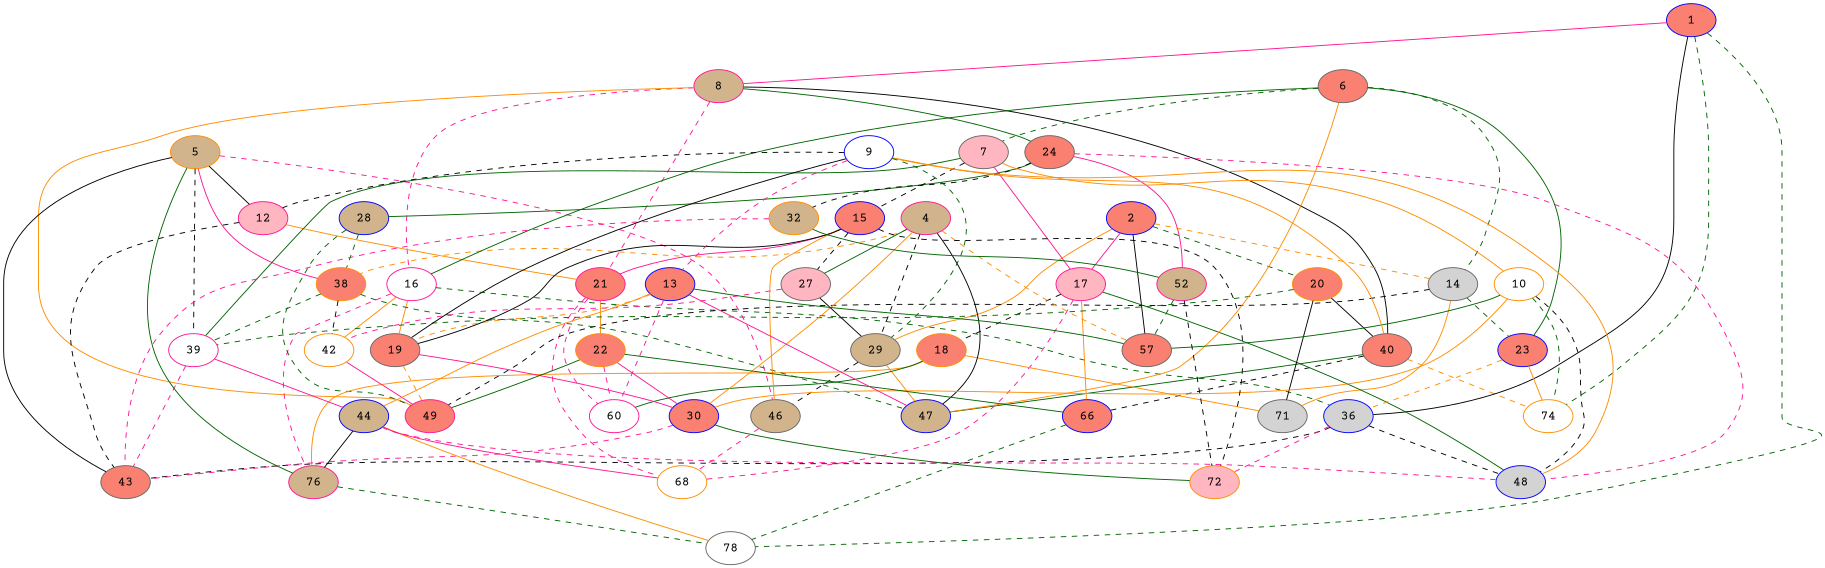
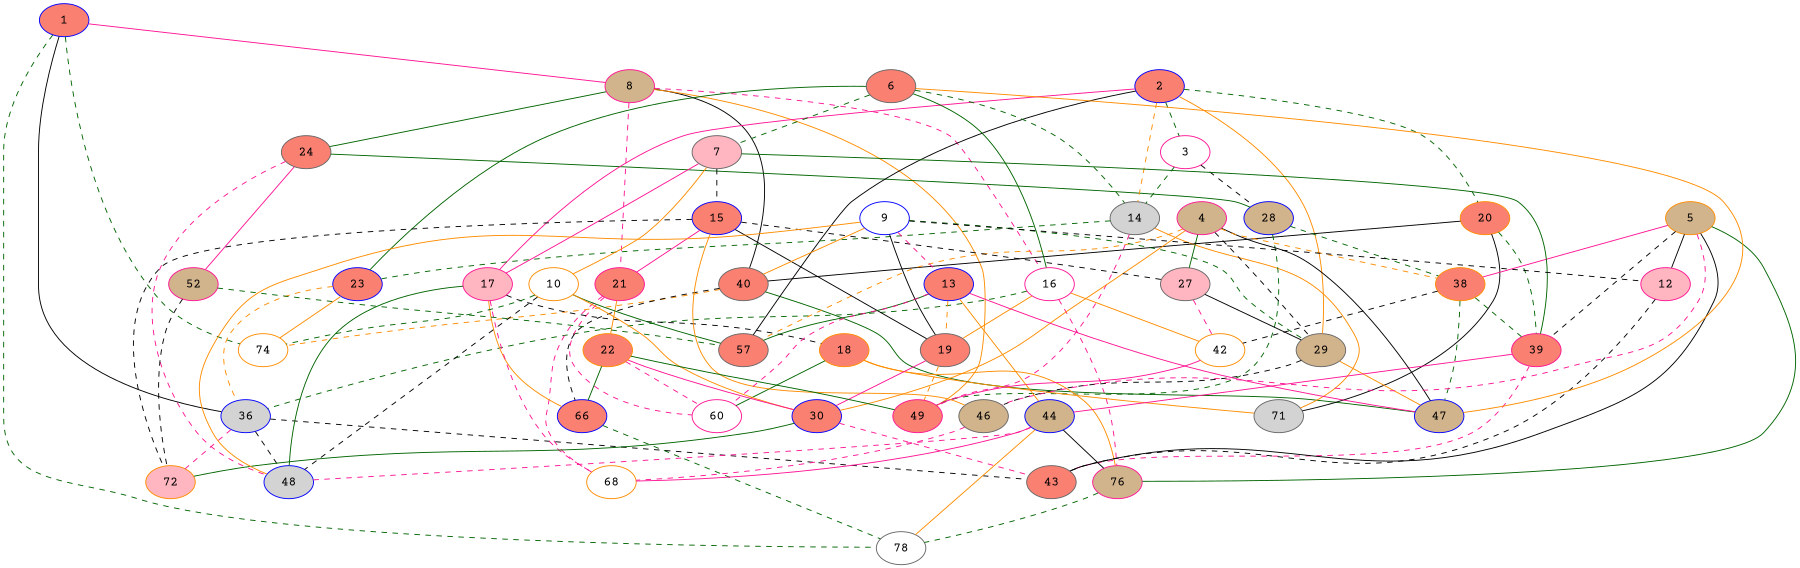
none -> (1185, 152)
(794, 218) -> none
(424, 253) -> none
(953, 304) -> (1060, 351)
(193, 350) -> (1536, 350)
